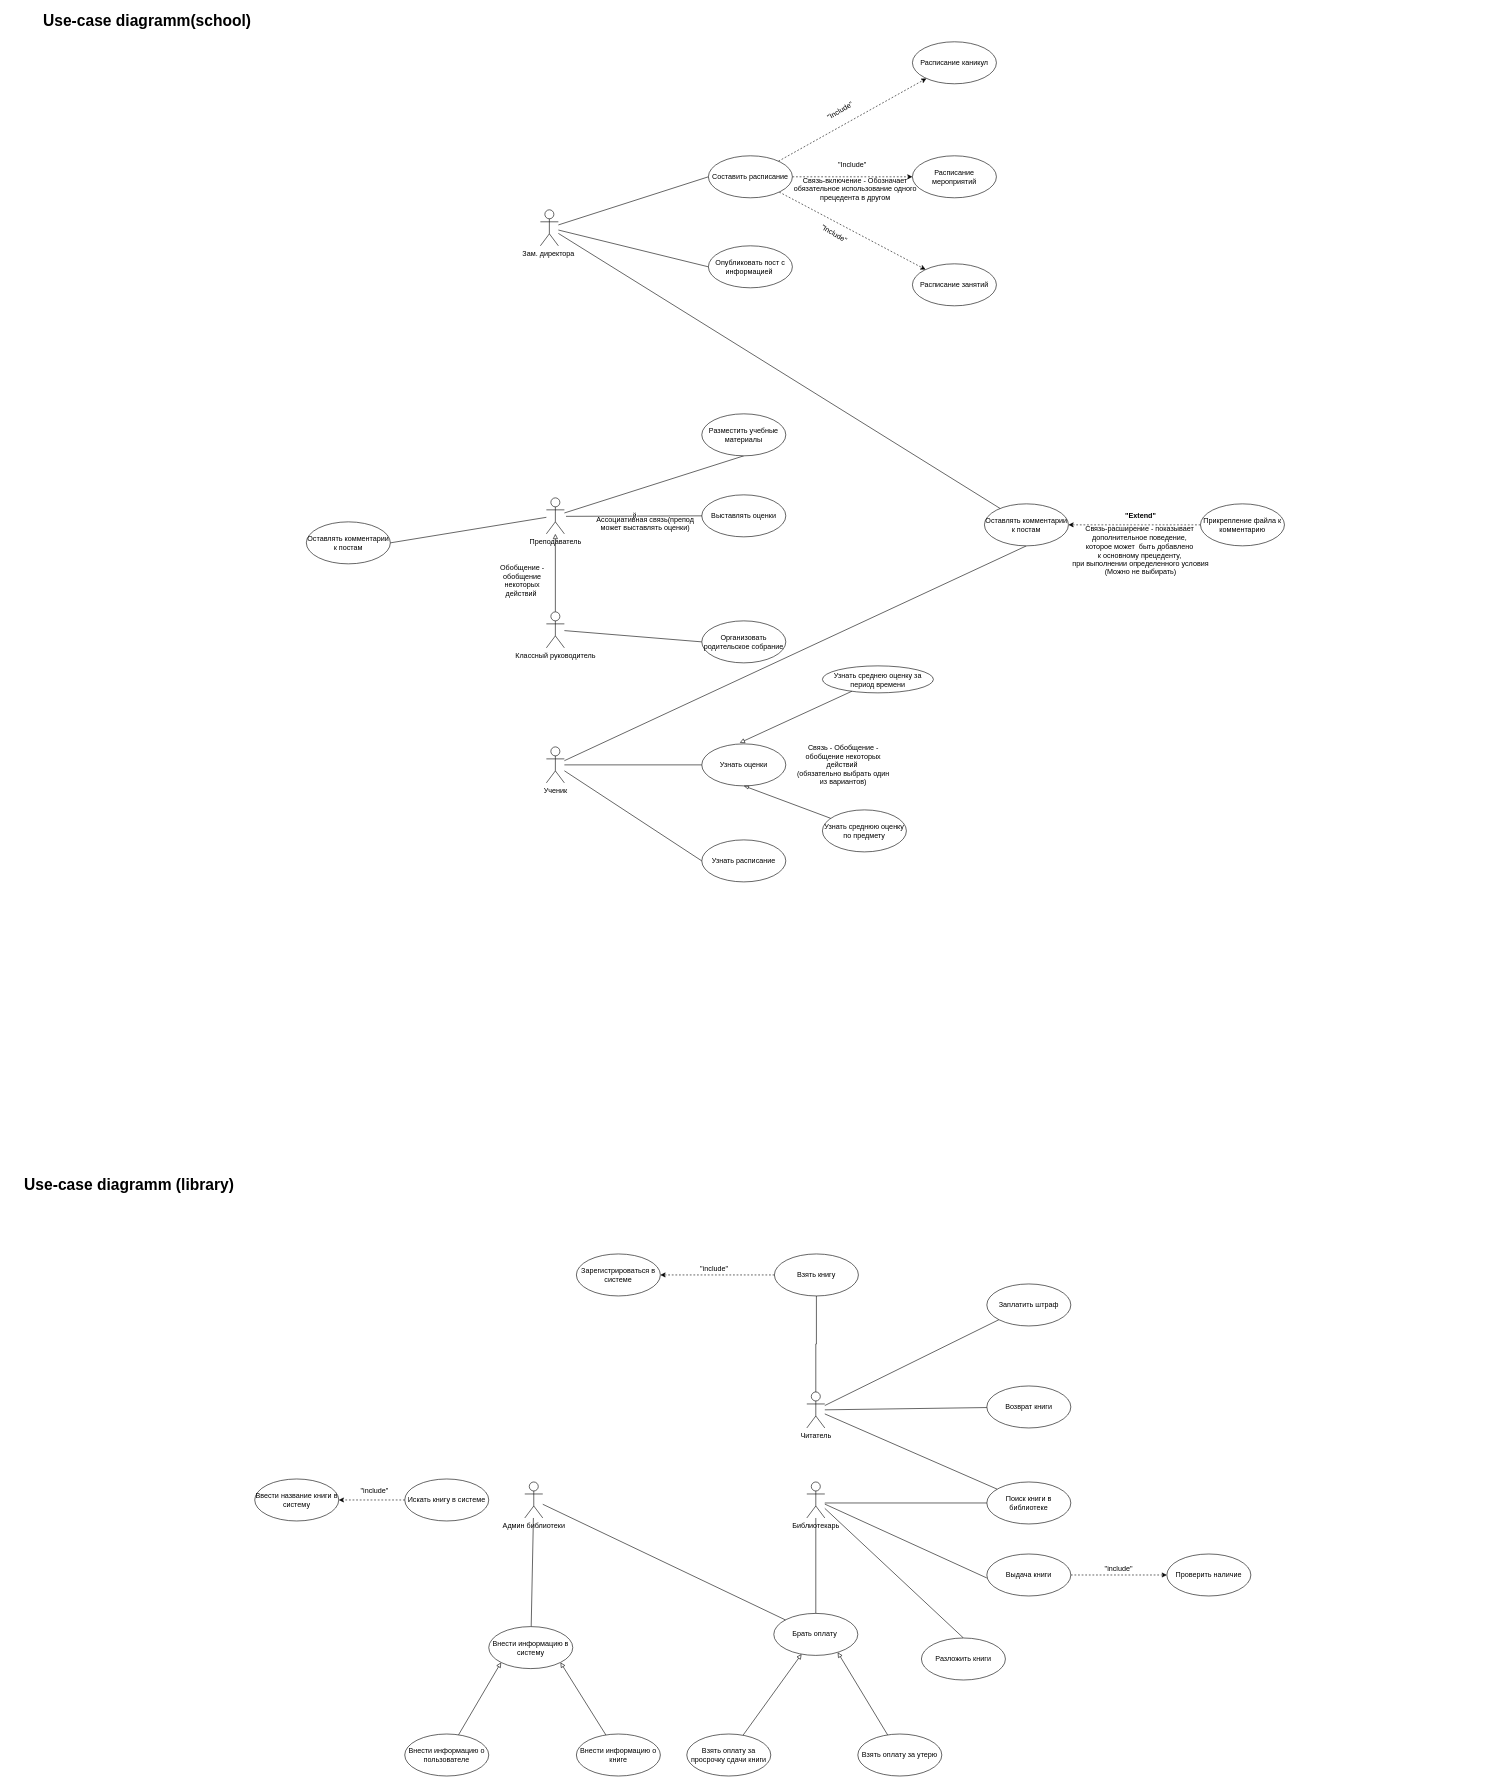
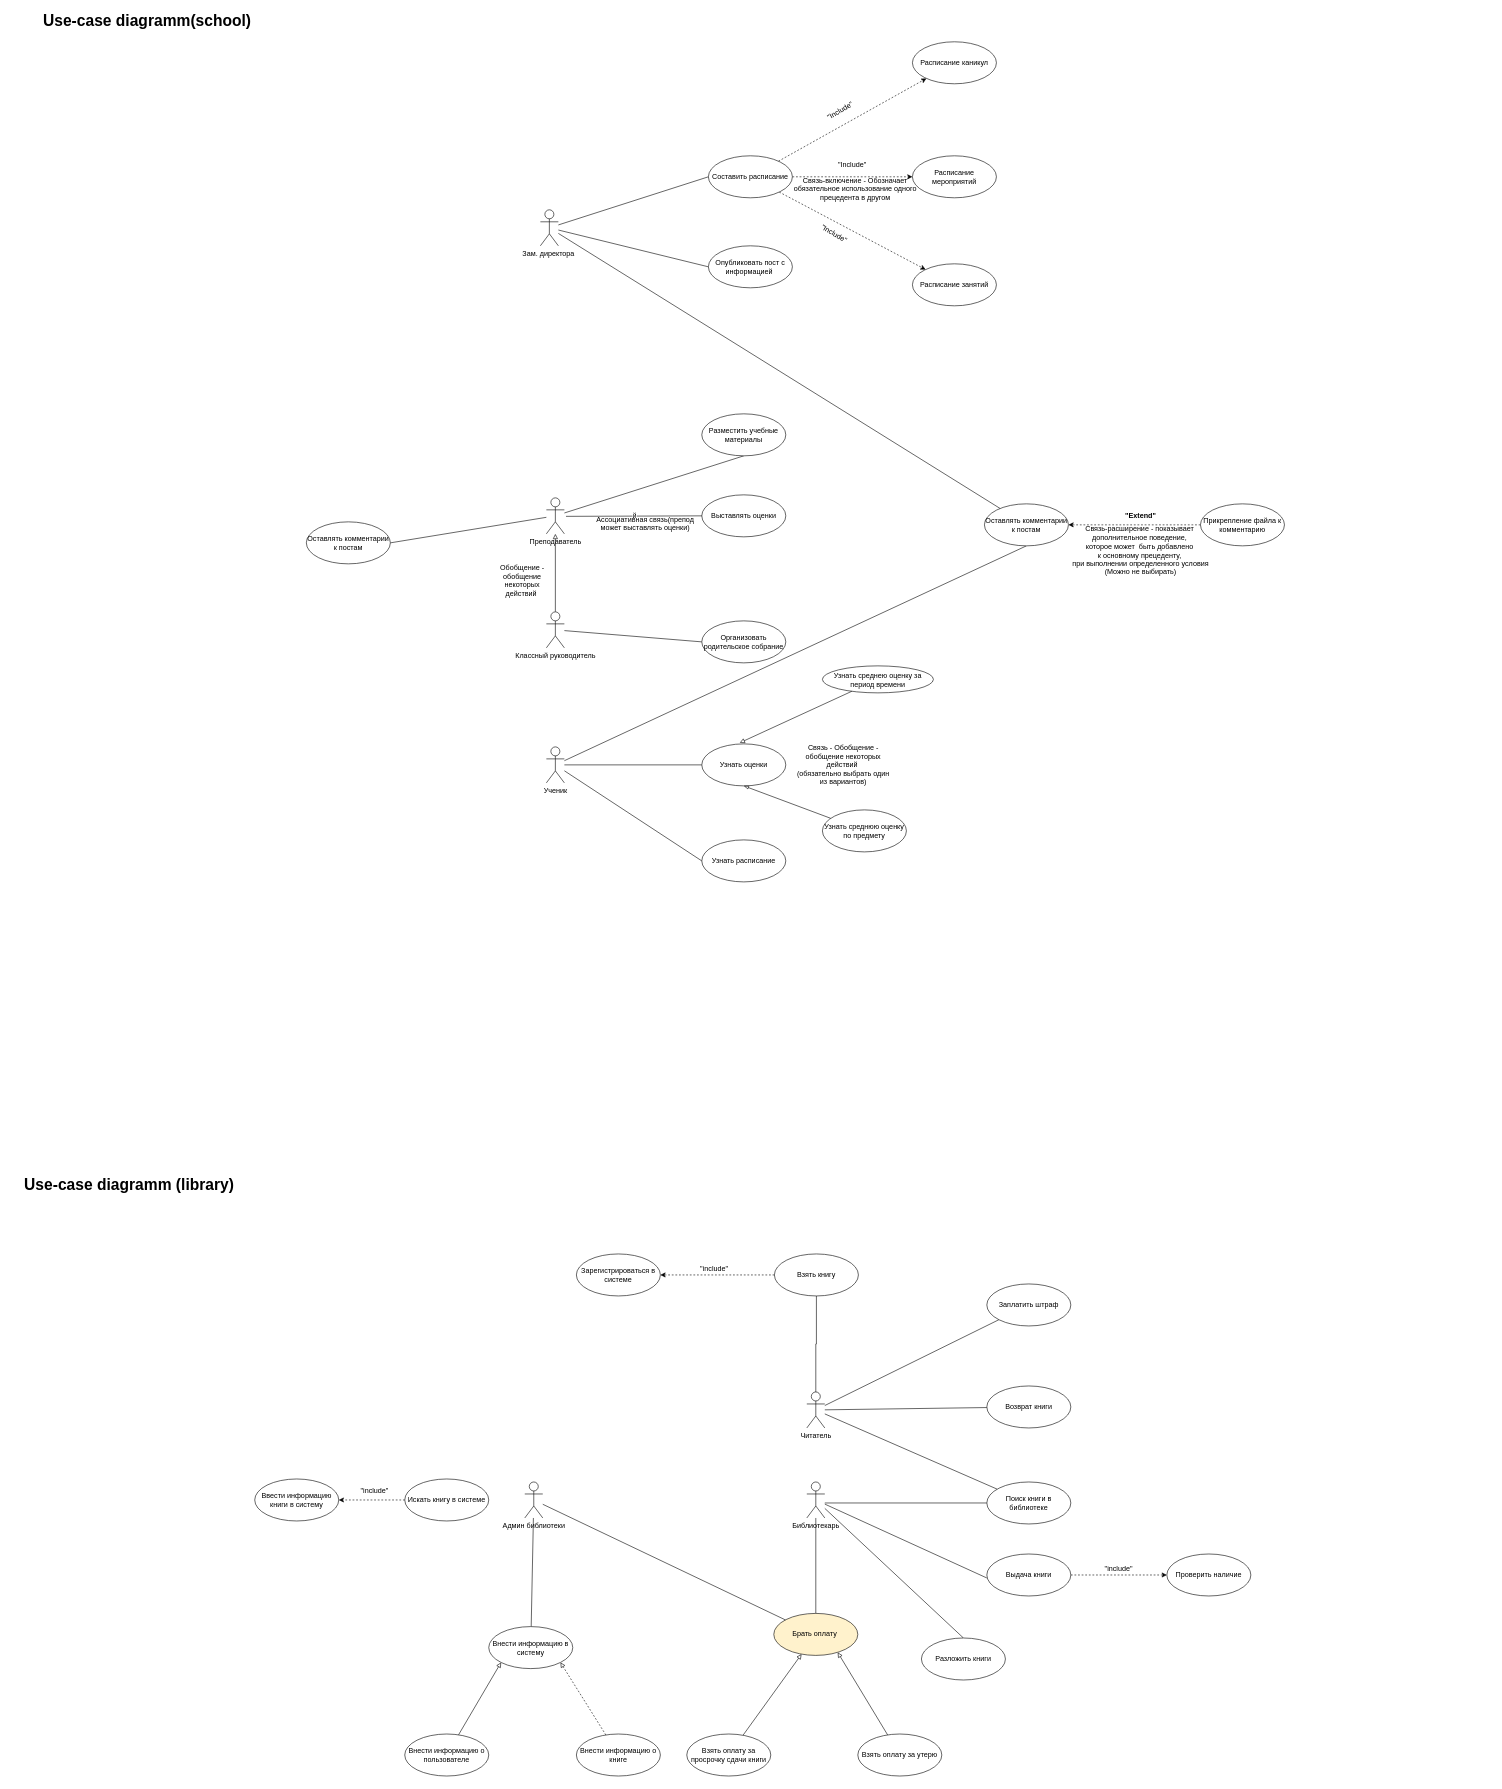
(297, 1500) -> (297, 1500)
(816, 1634) -> (816, 1634)
(584, 1700) -> (584, 1700)
